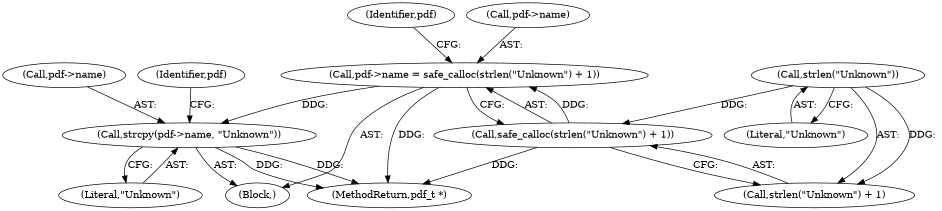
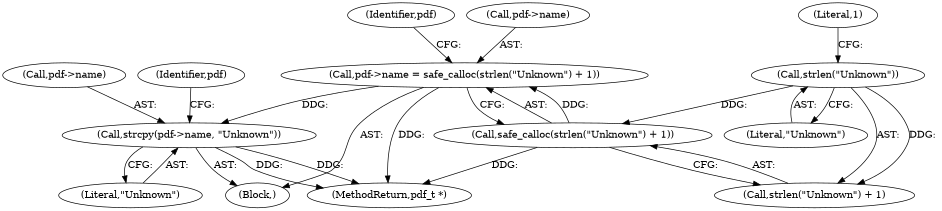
none -> (838, 15)
